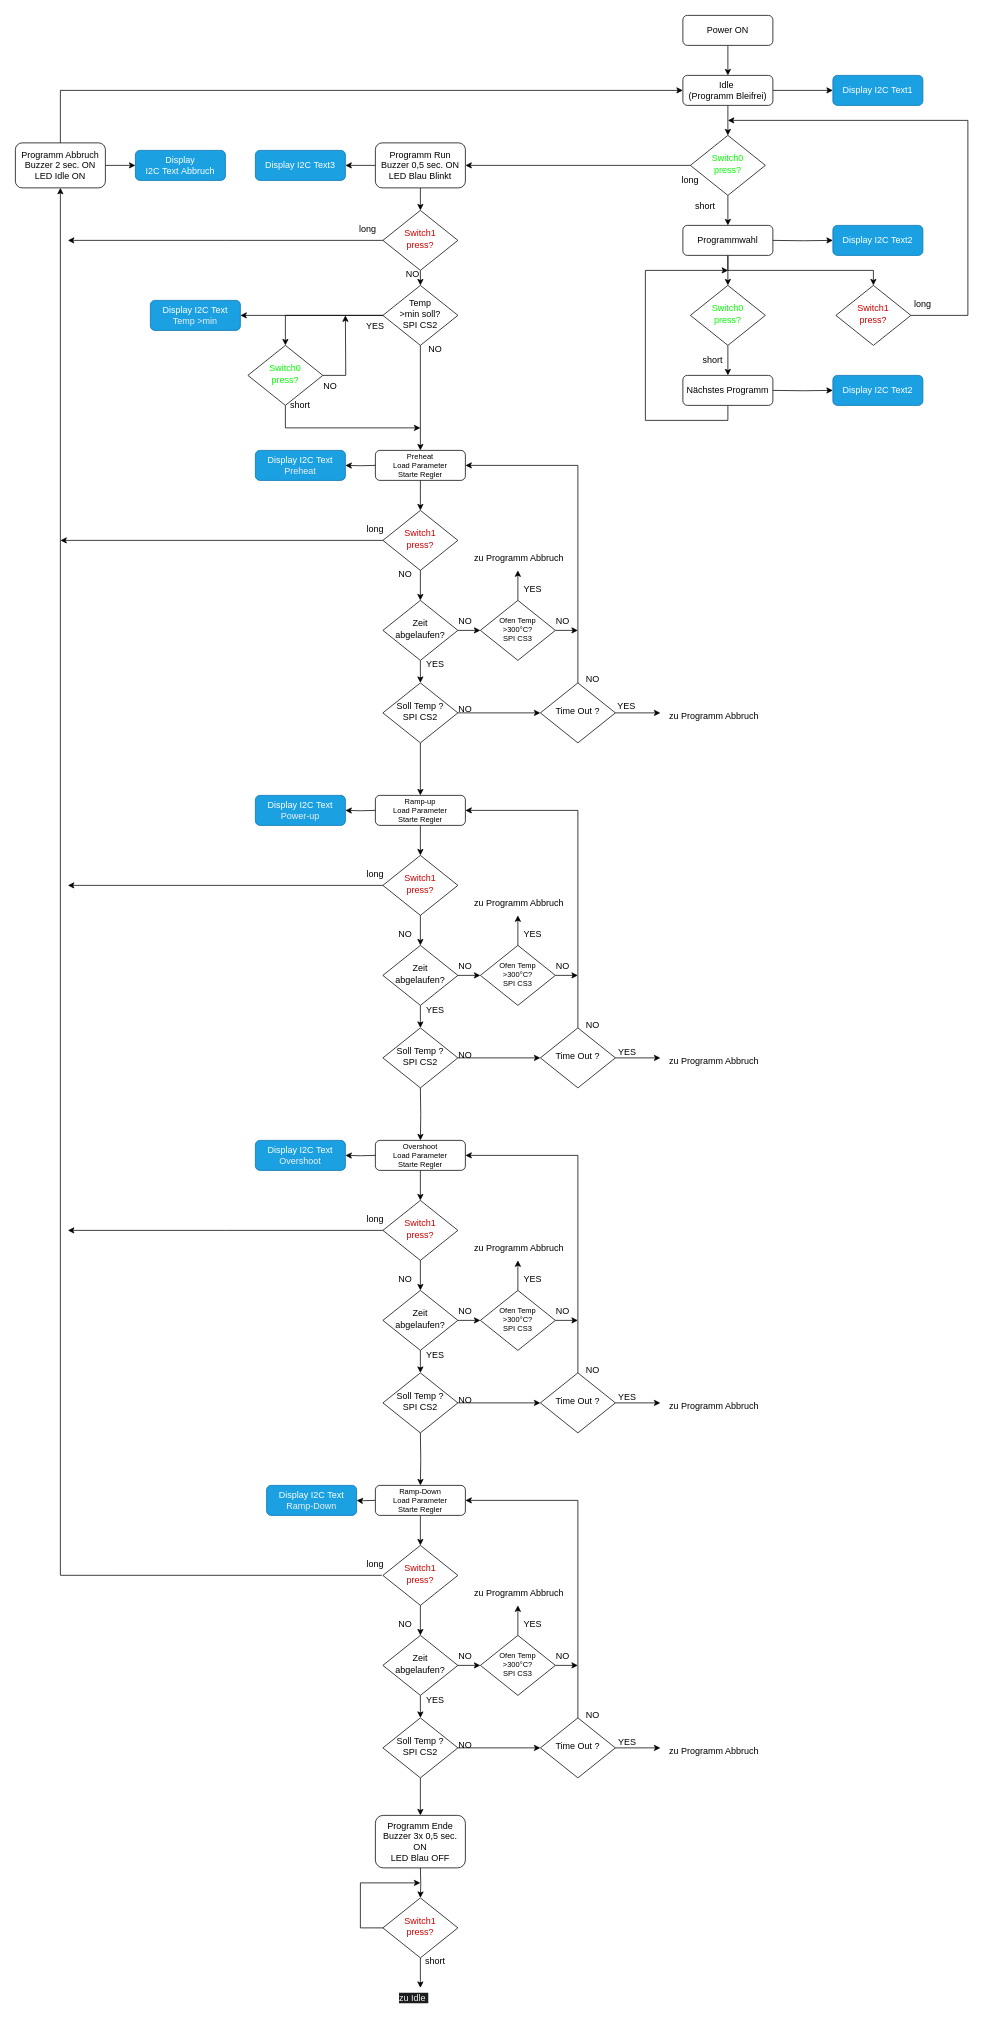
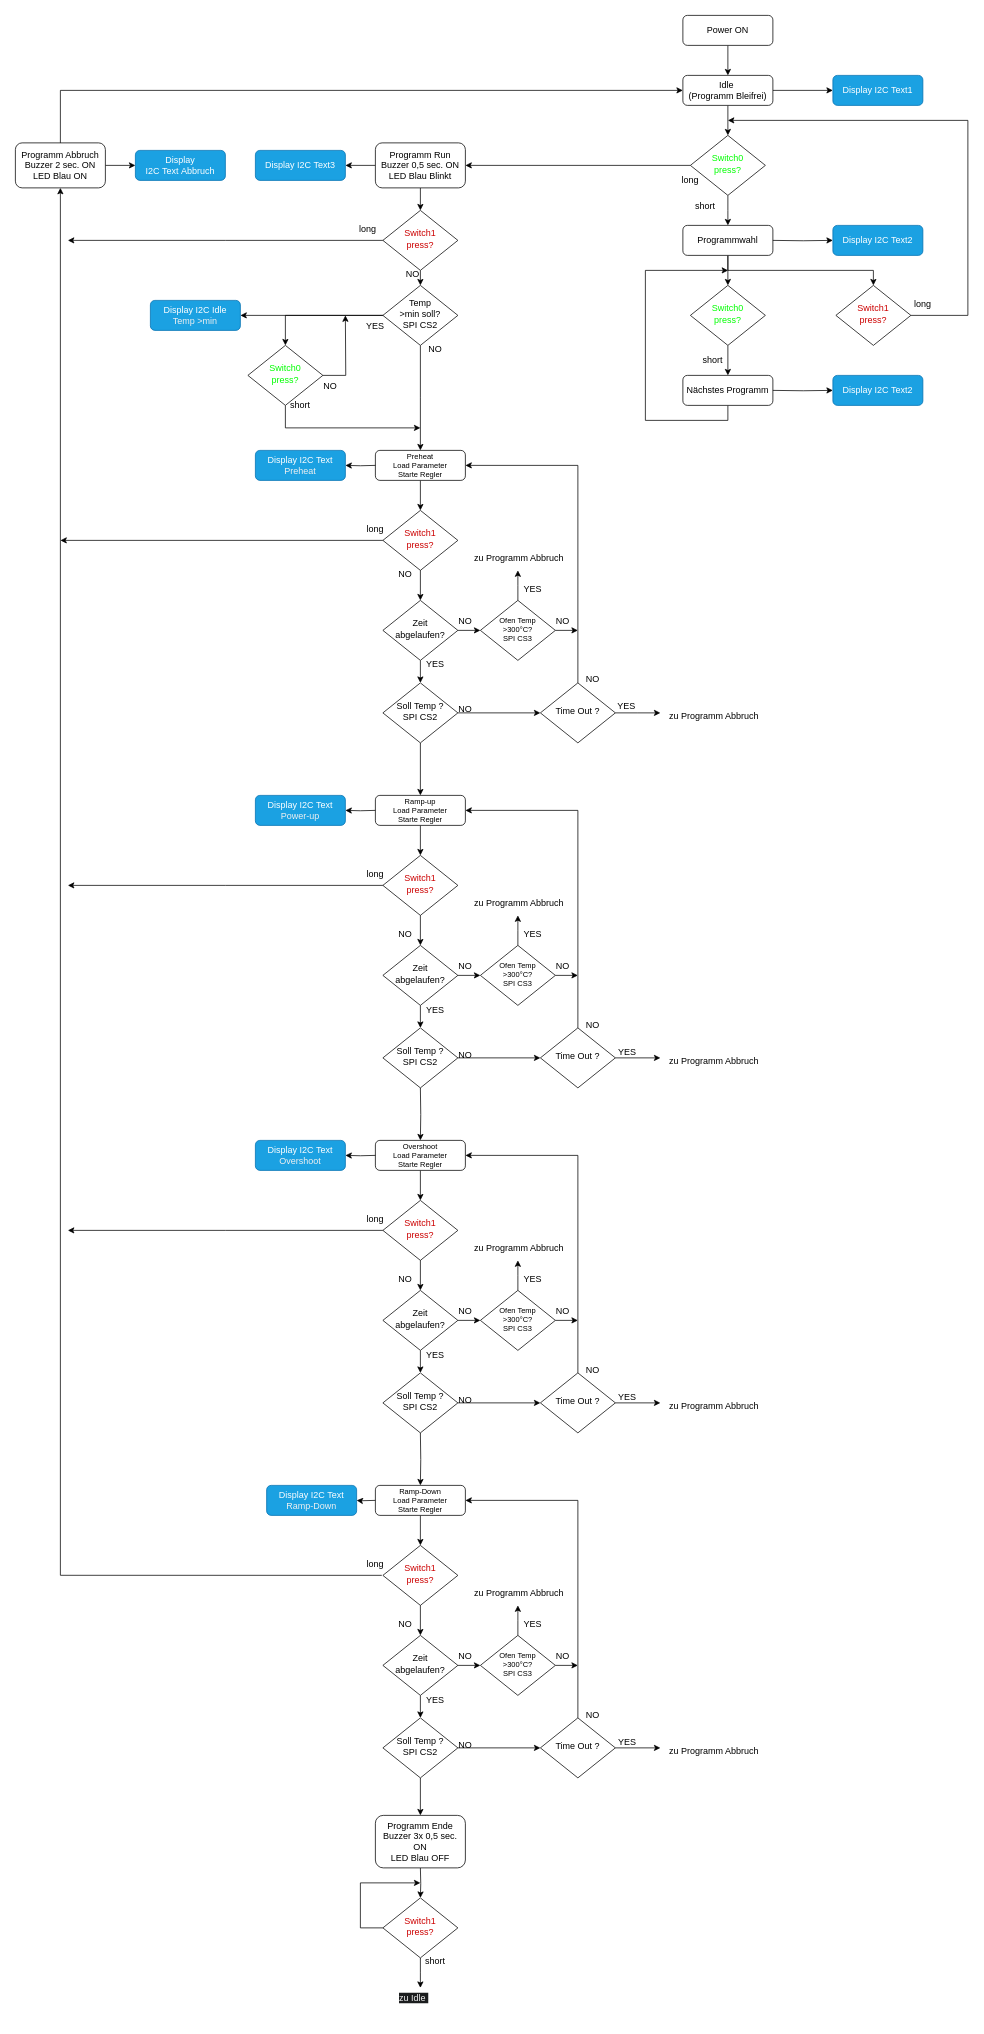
(60, 165) -> (60, 165)
(195, 315) -> (195, 315)
